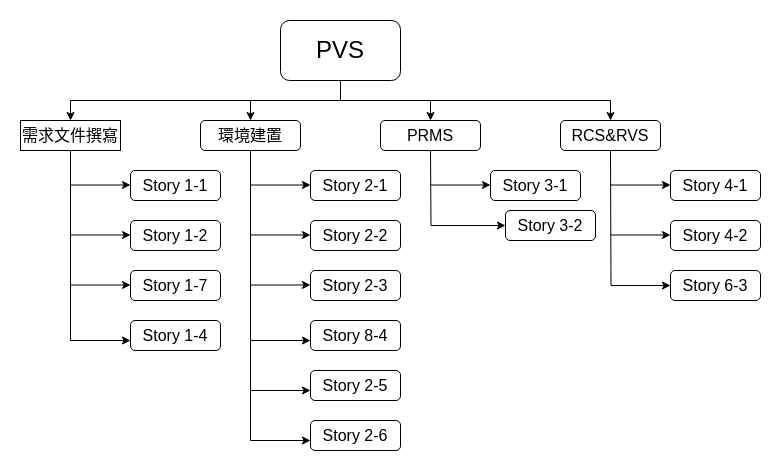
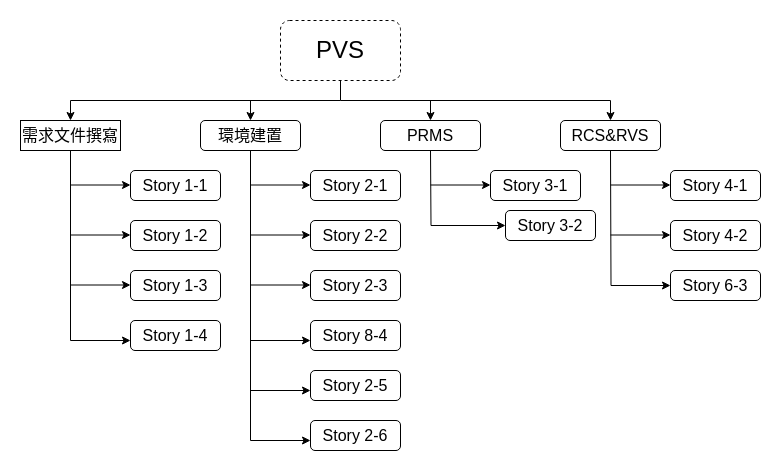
(341, 51) -> (341, 51)
(176, 286) -> (176, 286)
